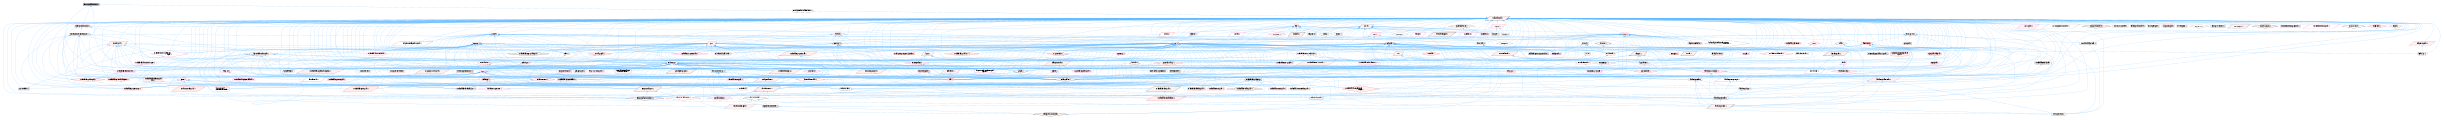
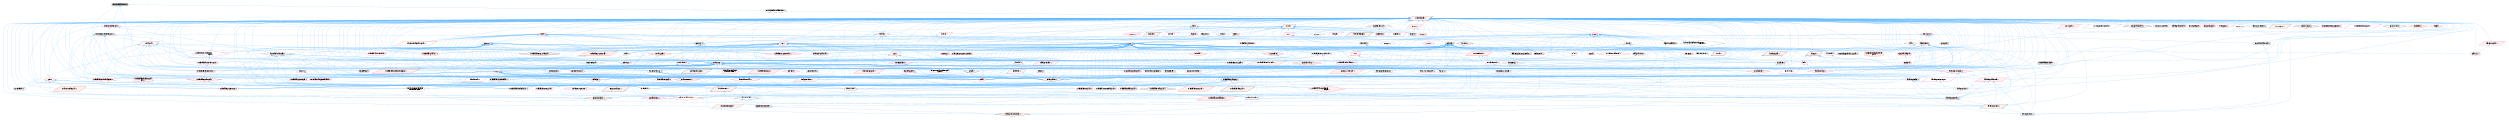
(962, 54) -> (430, 54)
none -> (592, 63)
(222, 89) -> (415, 89)
(645, 98) -> (599, 98)
